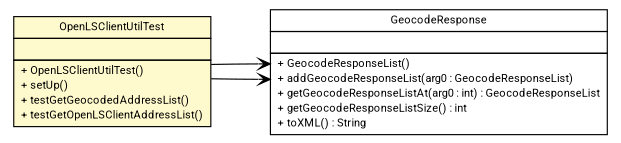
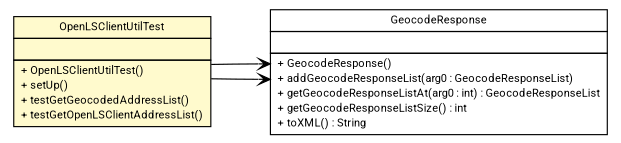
(344, 64) -> (335, 64)
